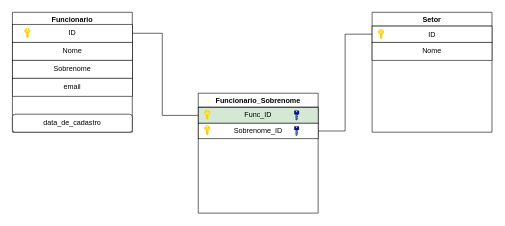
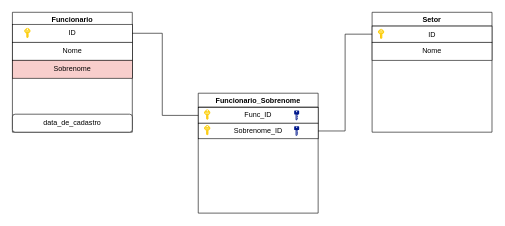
(72, 69) -> (72, 69)
(72, 87) -> none
(258, 116) -> (258, 116)
